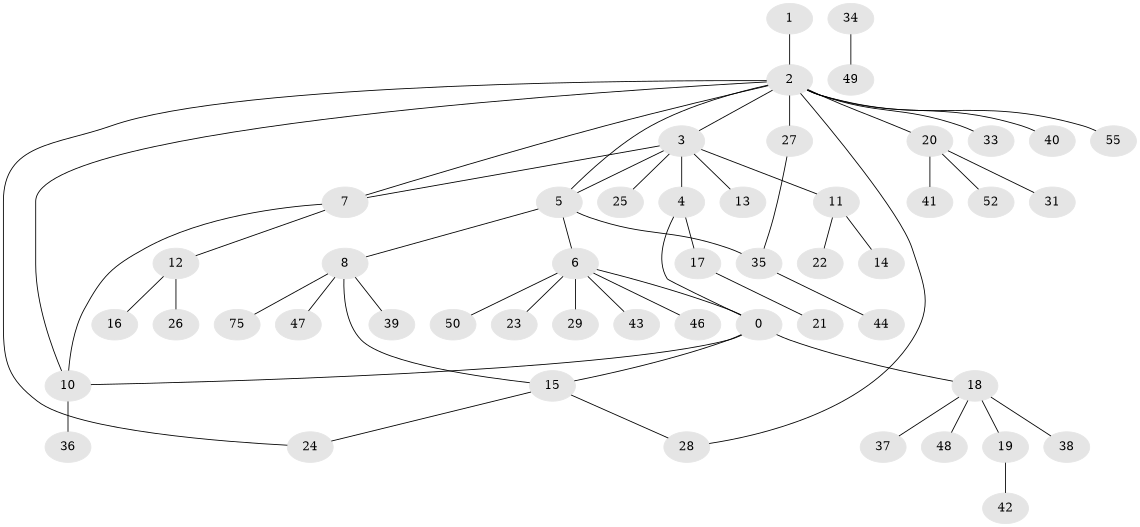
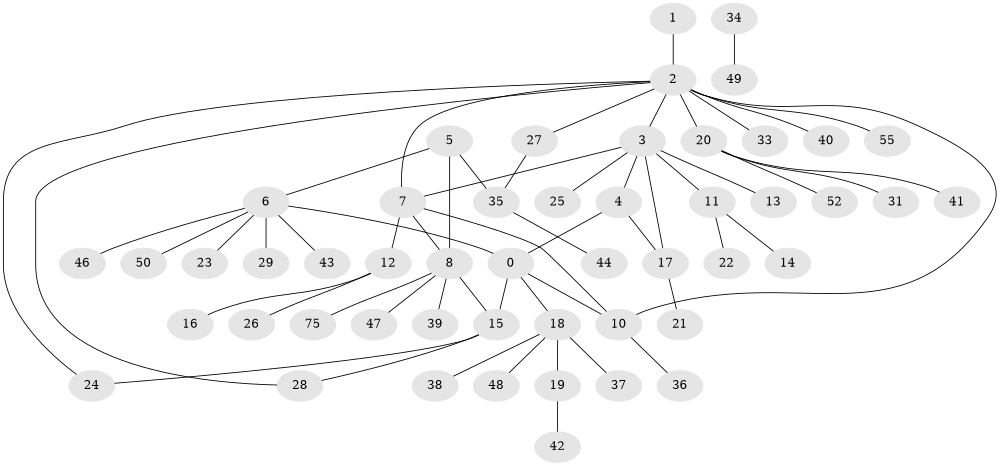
(661, 121) -> none
(621, 172) -> (654, 202)
none -> (432, 240)
